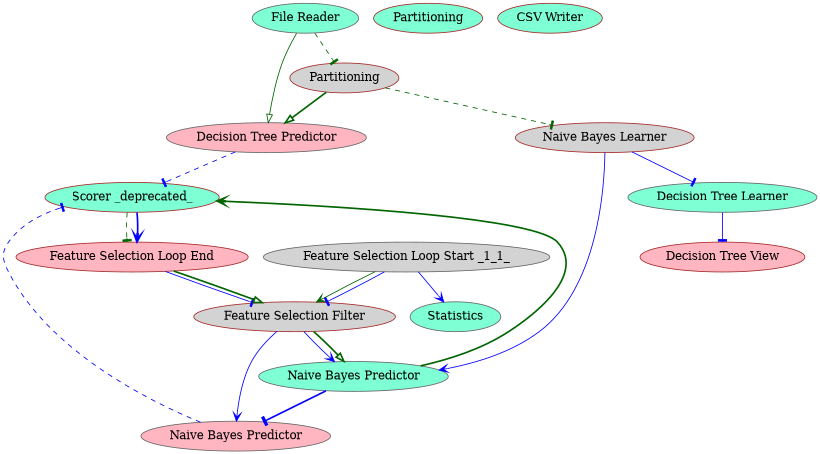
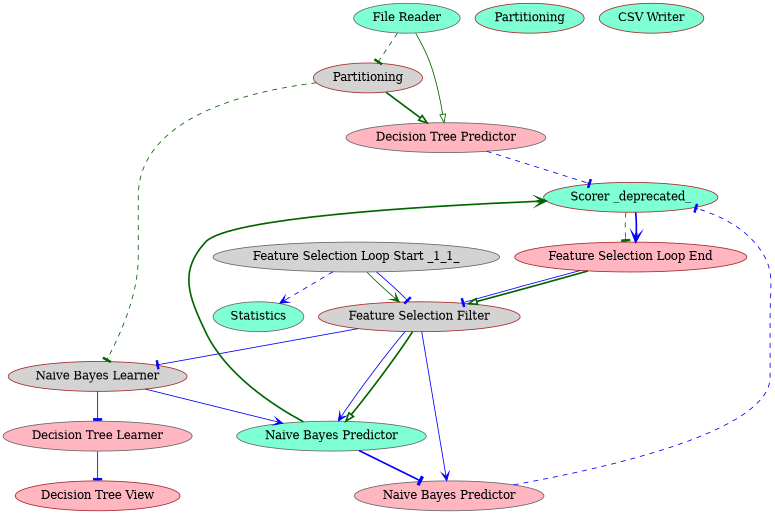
(722, 197) -> (98, 436)
(428, 284) -> (310, 285)
none -> (259, 346)
